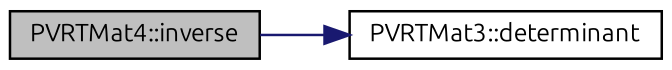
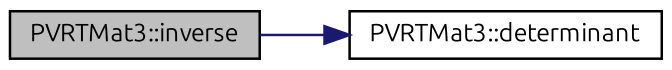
(135, 35) -> (135, 35)
